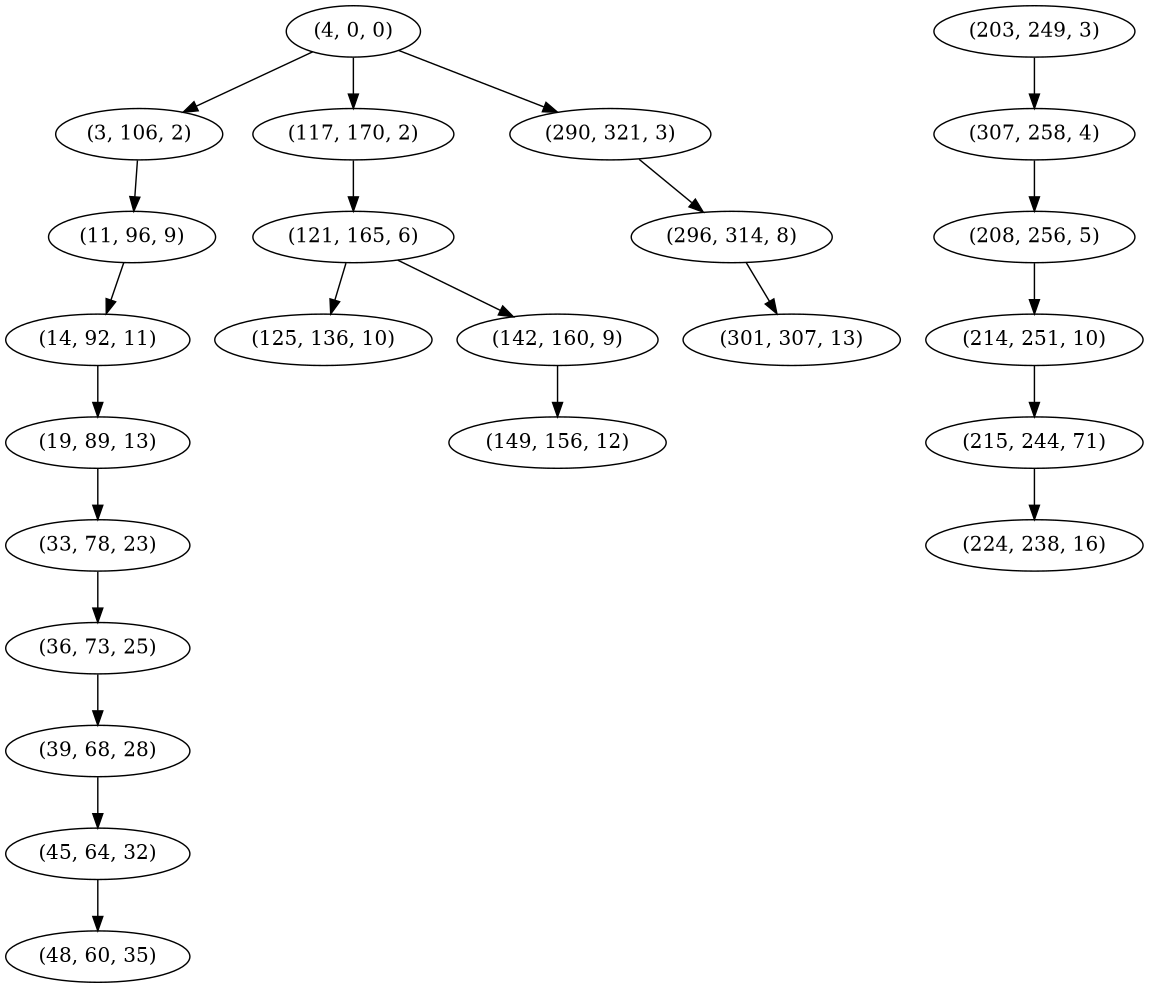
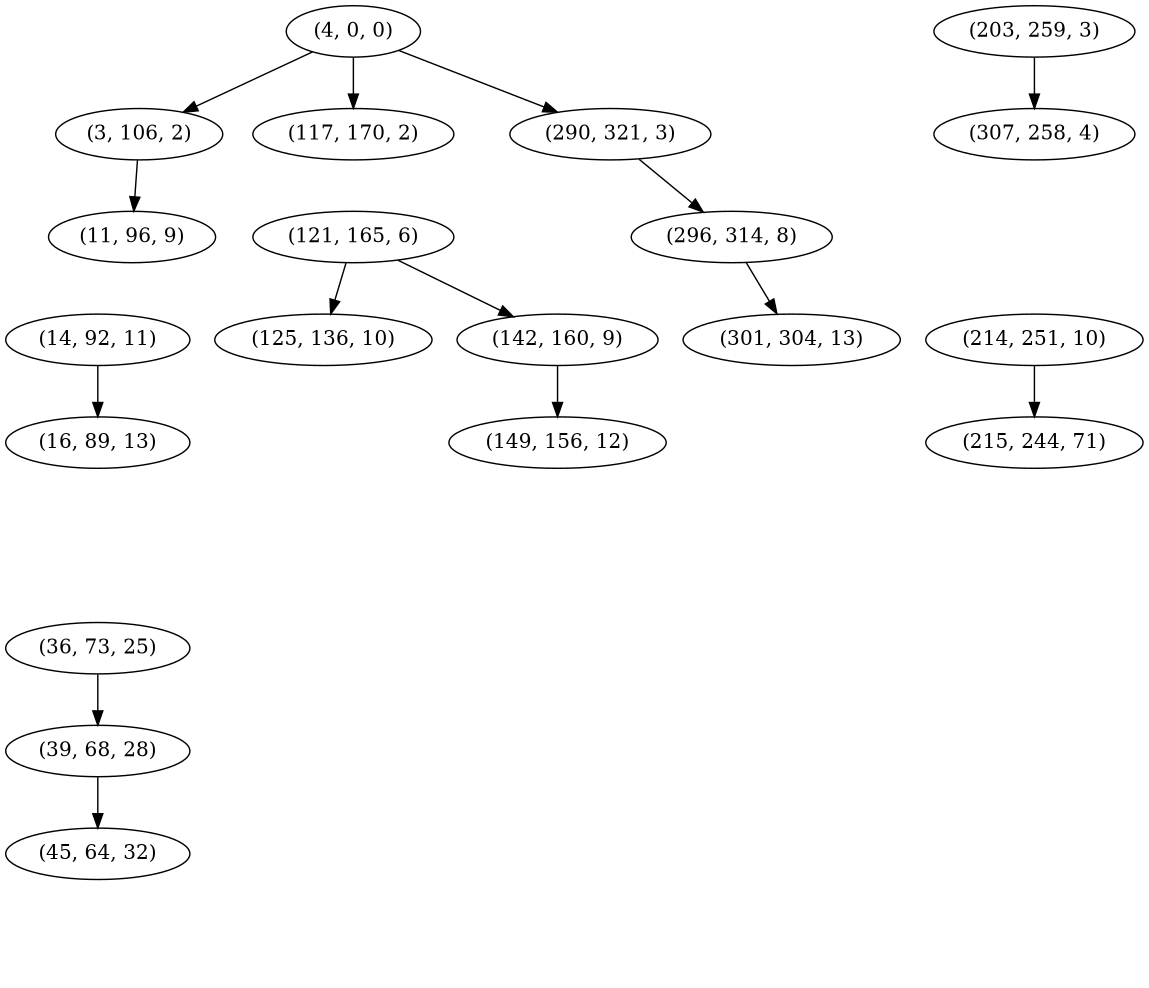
(1034, 31) -> (1034, 31)
(353, 179) -> none
(1034, 237) -> none
(117, 281) -> none
(792, 340) -> (792, 340)
(98, 443) -> (98, 443)
(98, 545) -> none
(1034, 545) -> none
(98, 957) -> none
